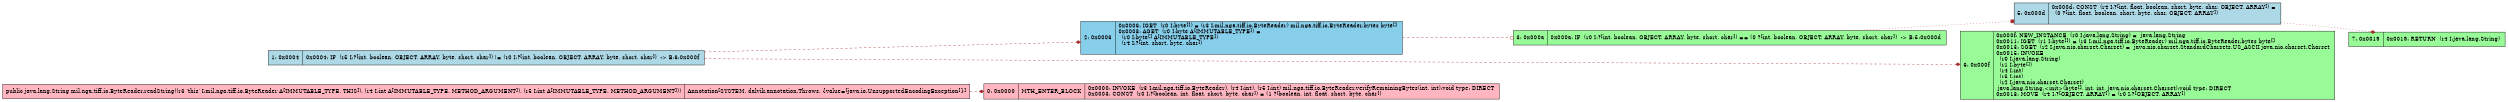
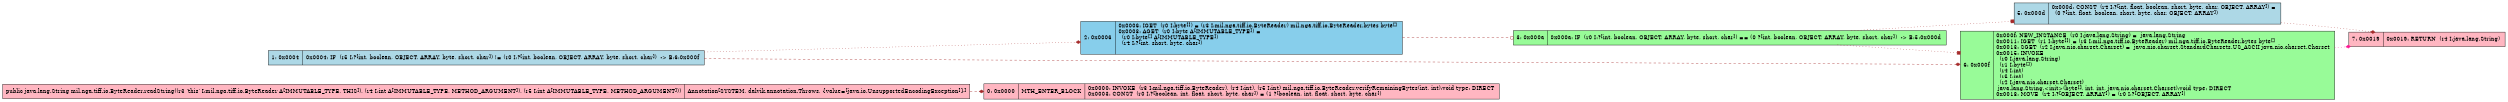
(2427, 39) -> (2427, 39)
(890, 47) -> (890, 47)
none -> (2340, 47)
none -> (1897, 49)
